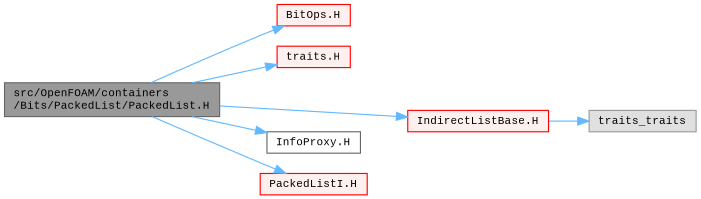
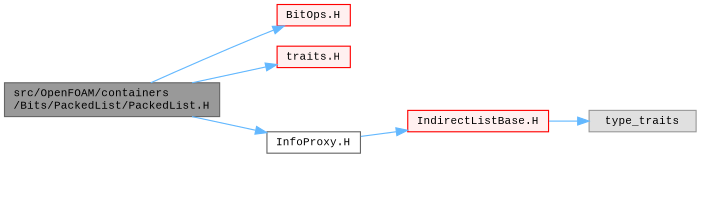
(308, 111) -> (378, 134)
(643, 121) -> (643, 121)
(314, 184) -> none
